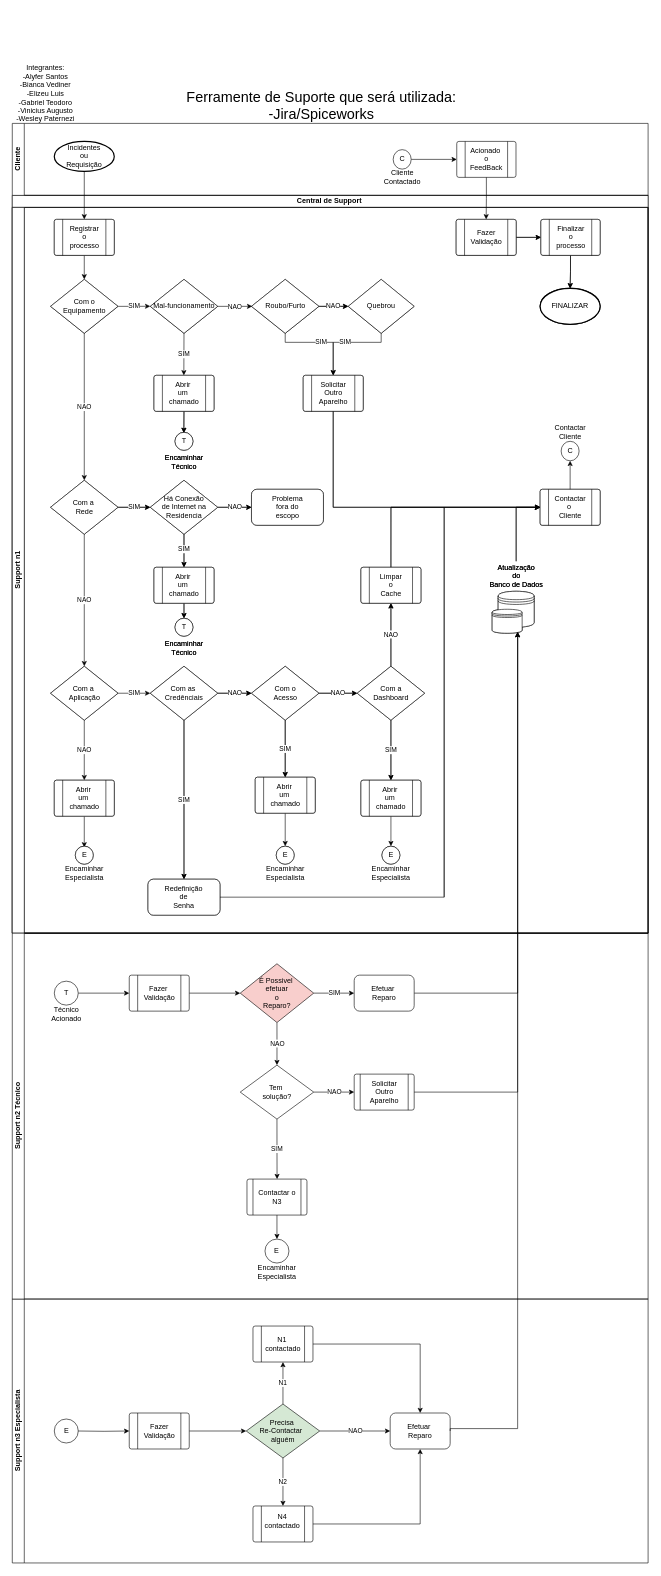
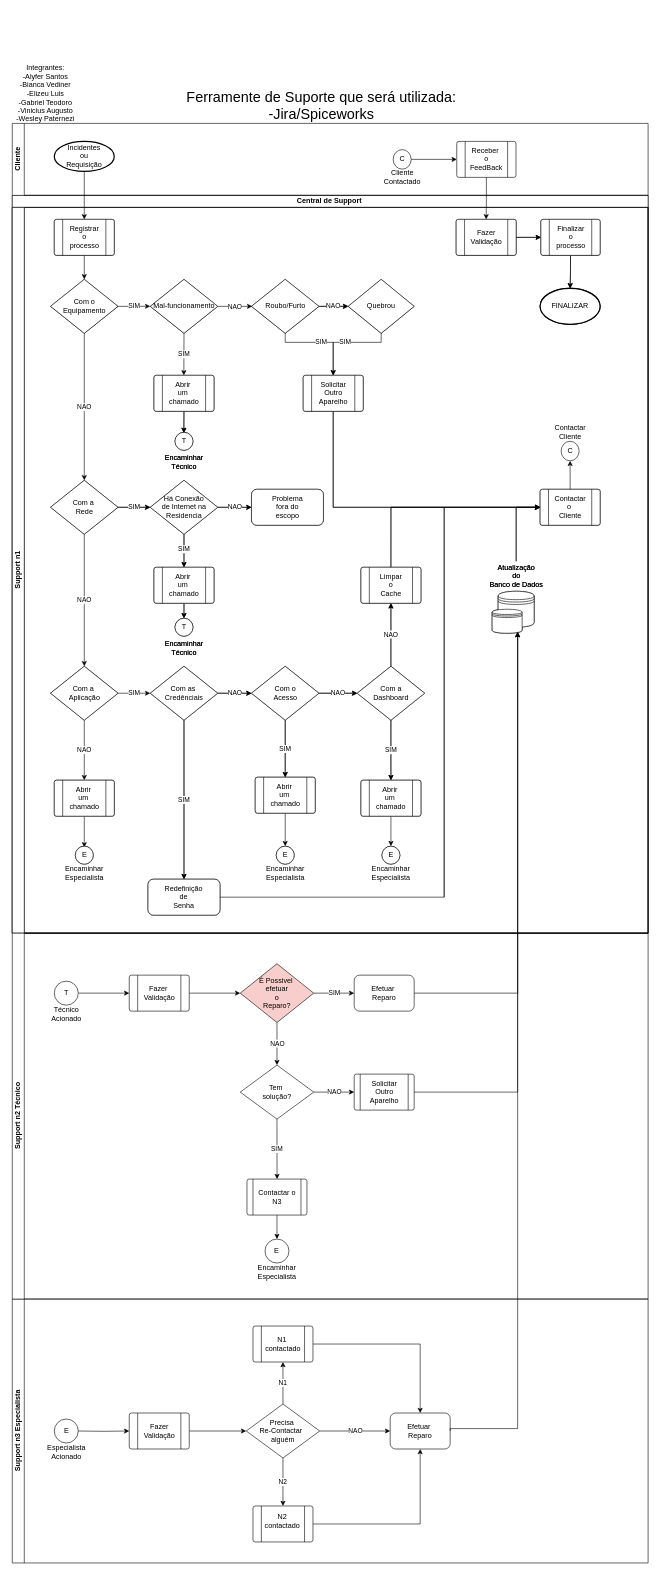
(487, 159) -> (487, 159)
(283, 1431) -> (283, 1431)
none -> (66, 1452)
(283, 1521) -> (283, 1521)
